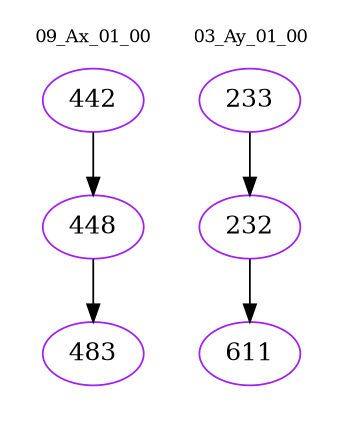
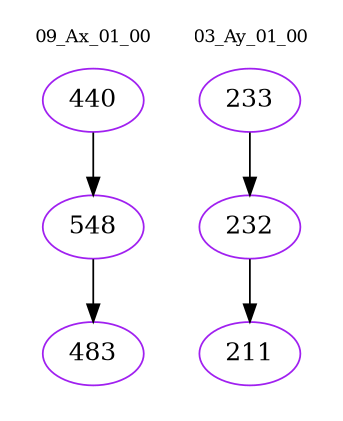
(93, 100) -> (93, 100)
(93, 227) -> (93, 227)
(250, 354) -> (250, 354)
